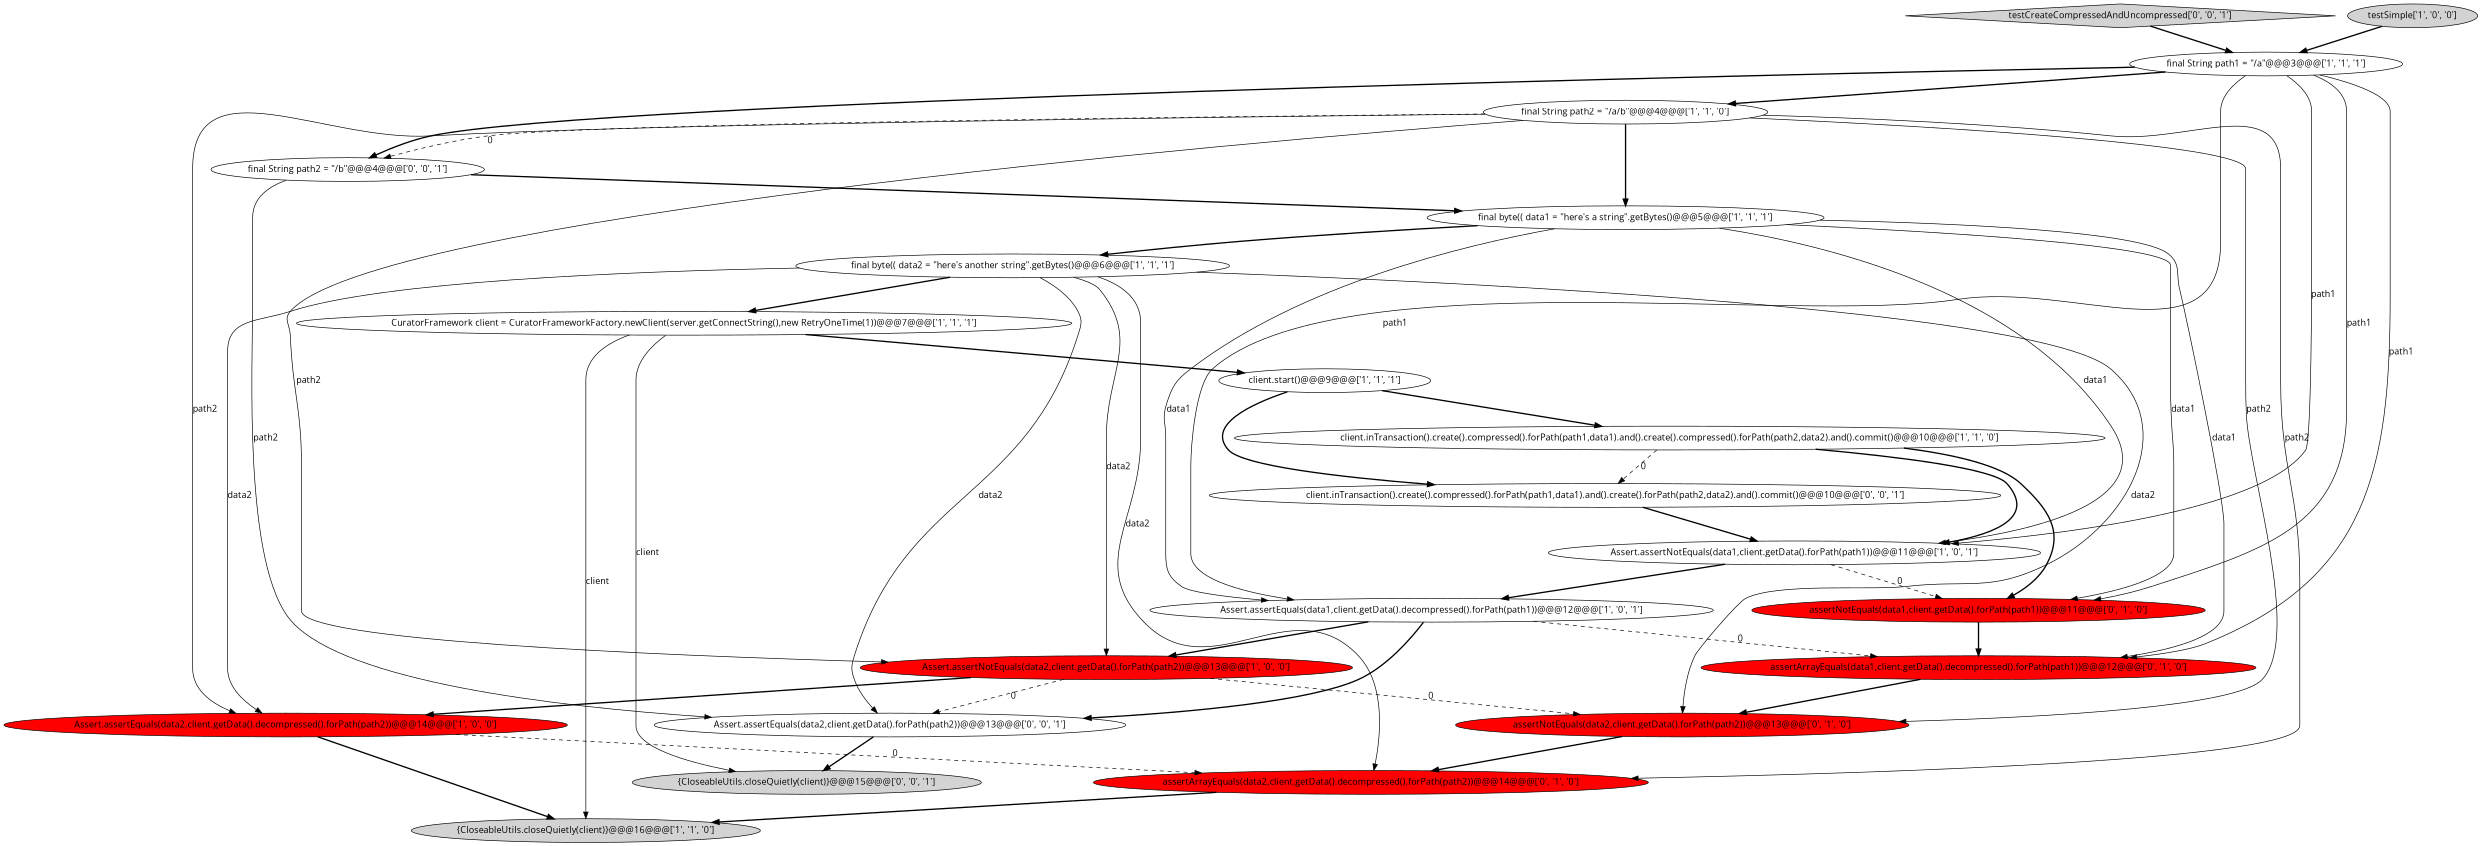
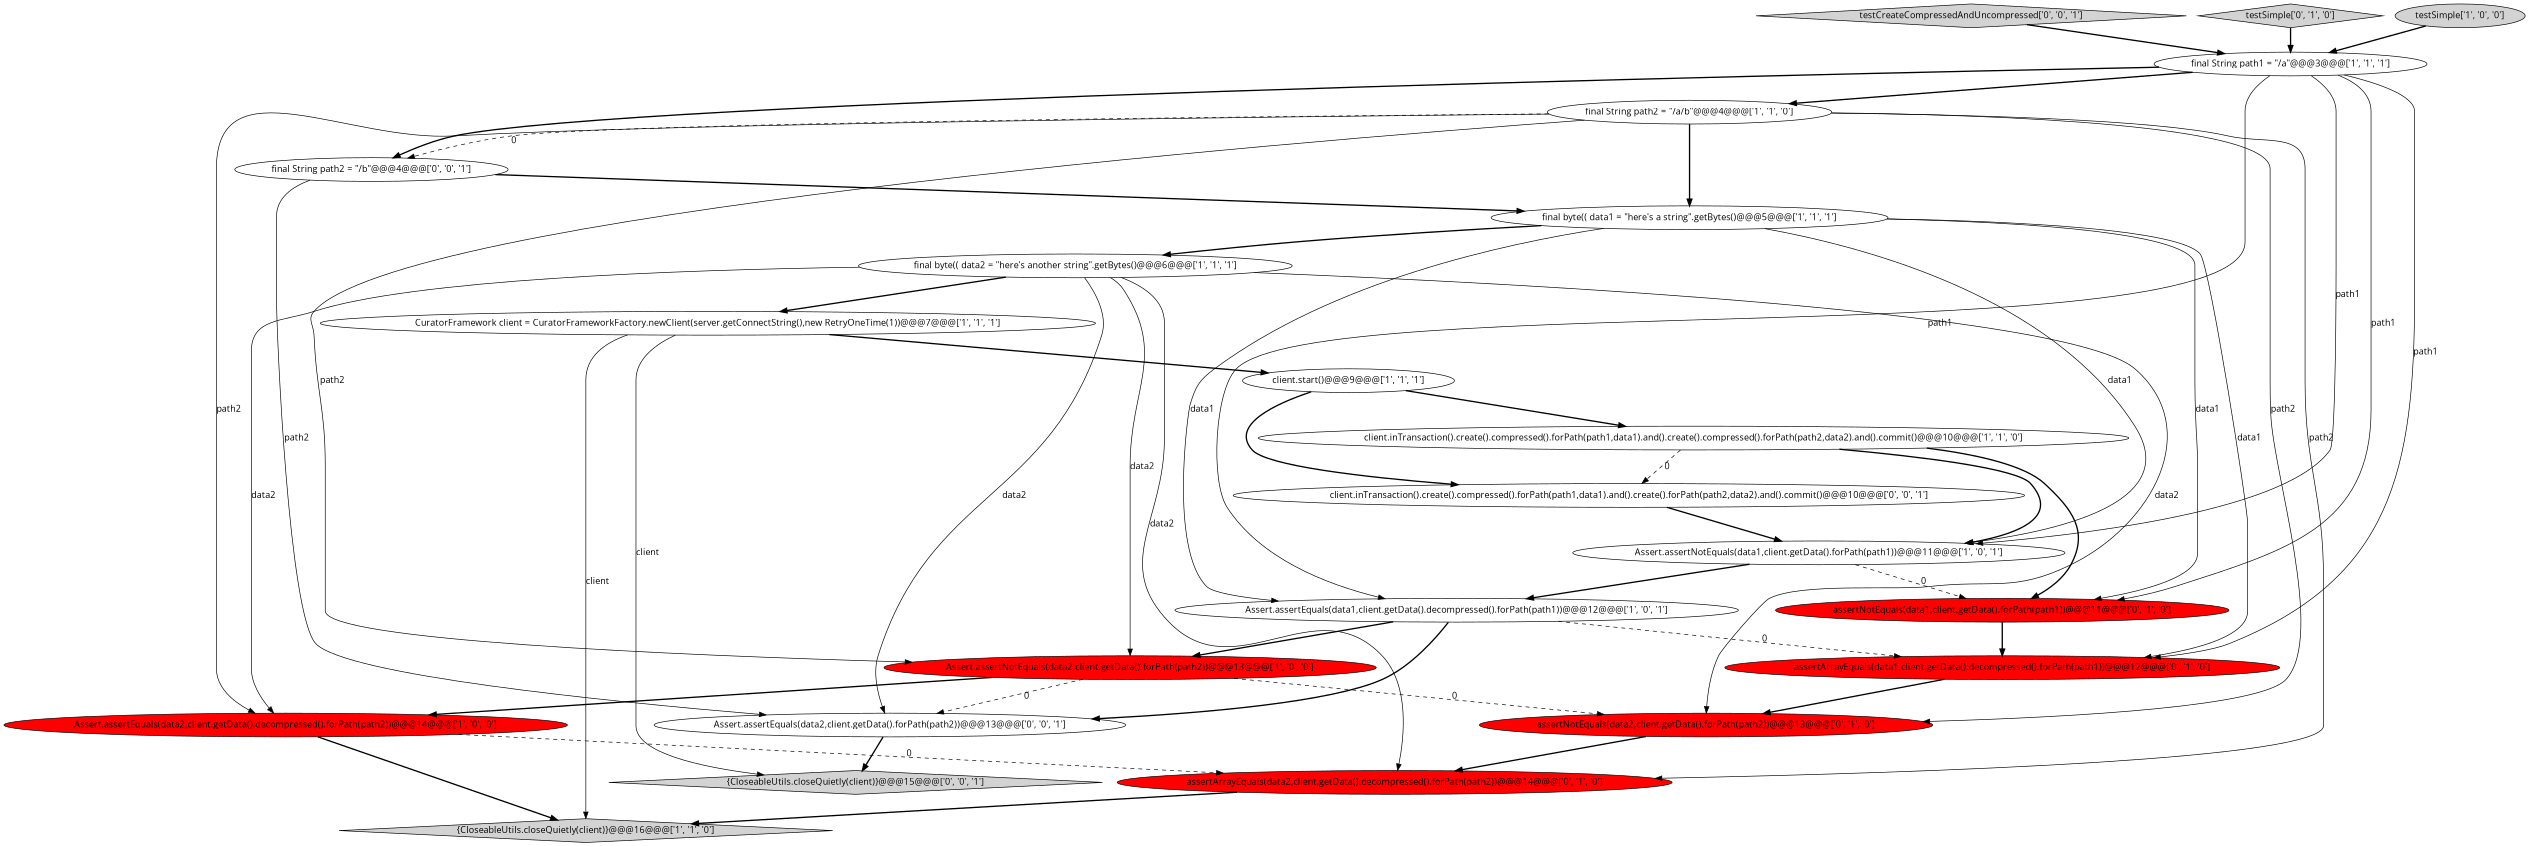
none -> (2291, 16)
(807, 782) -> (856, 782)
(586, 831) -> (586, 831)
